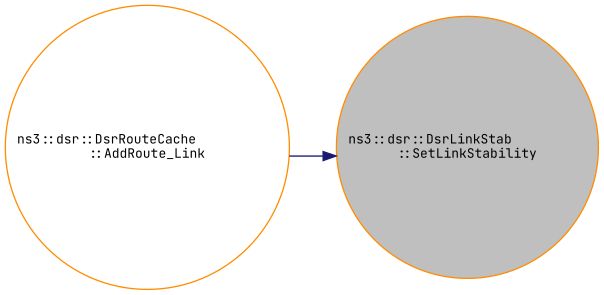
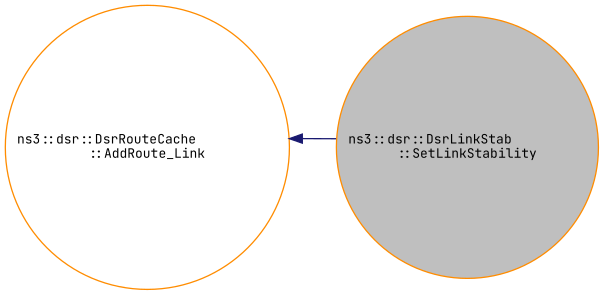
(306, 156) -> (319, 139)
